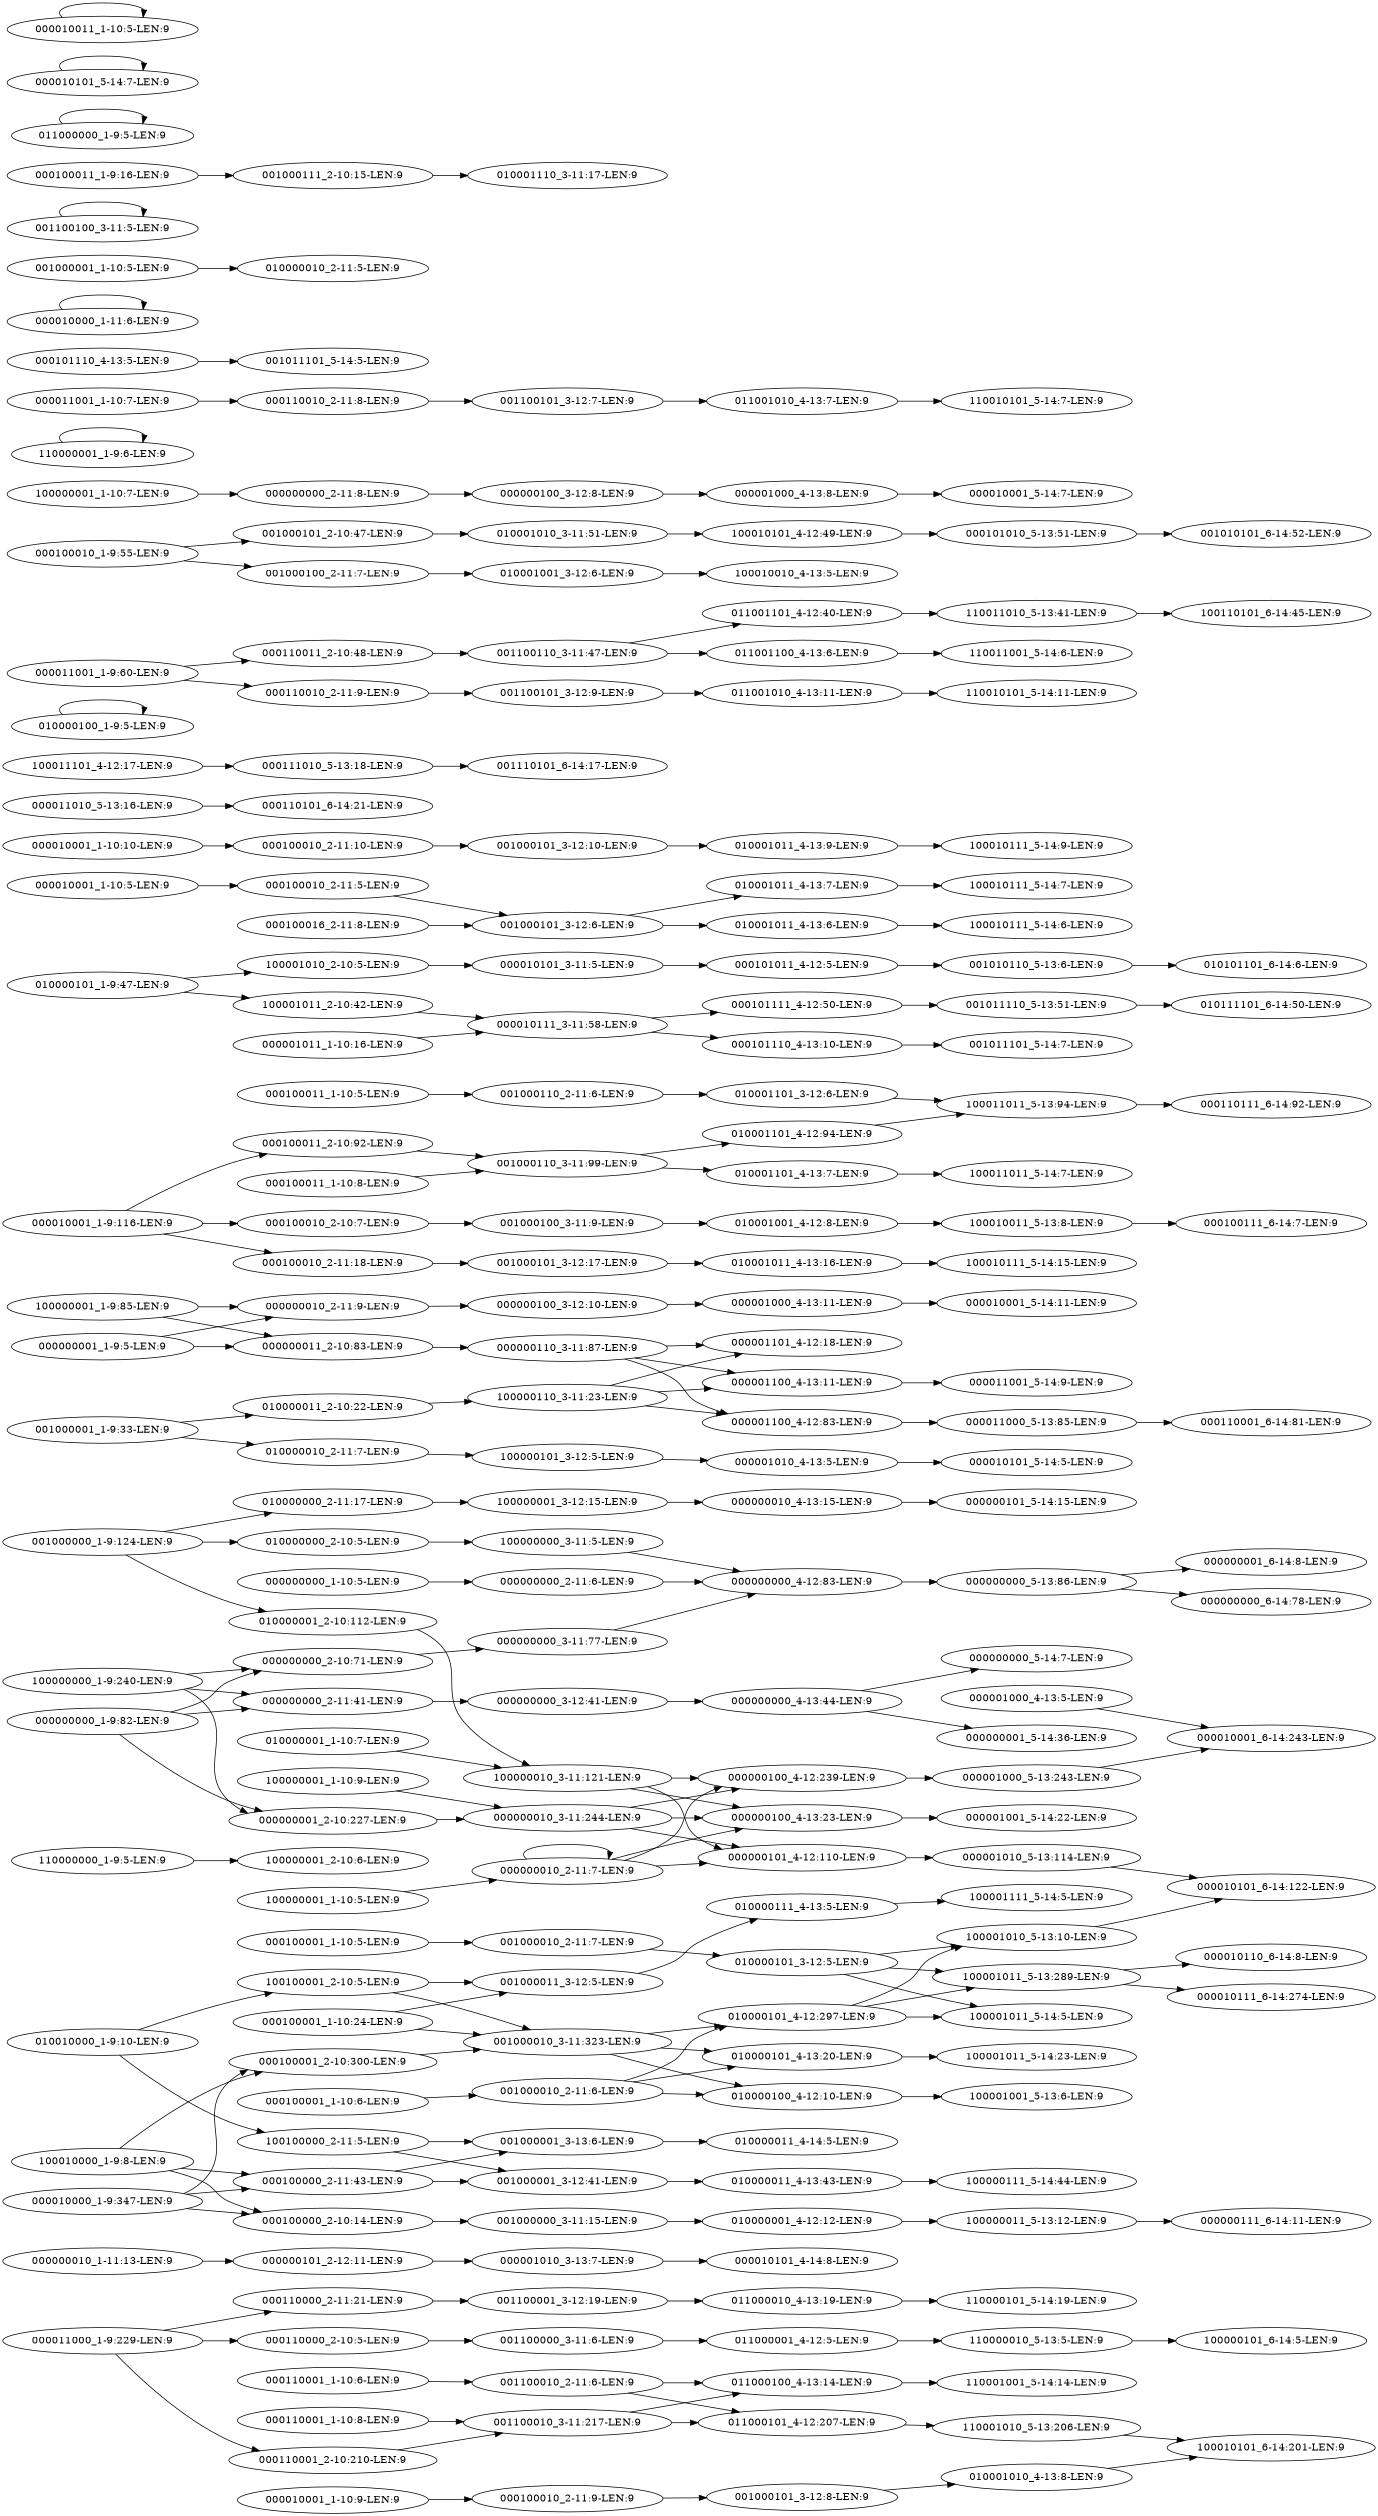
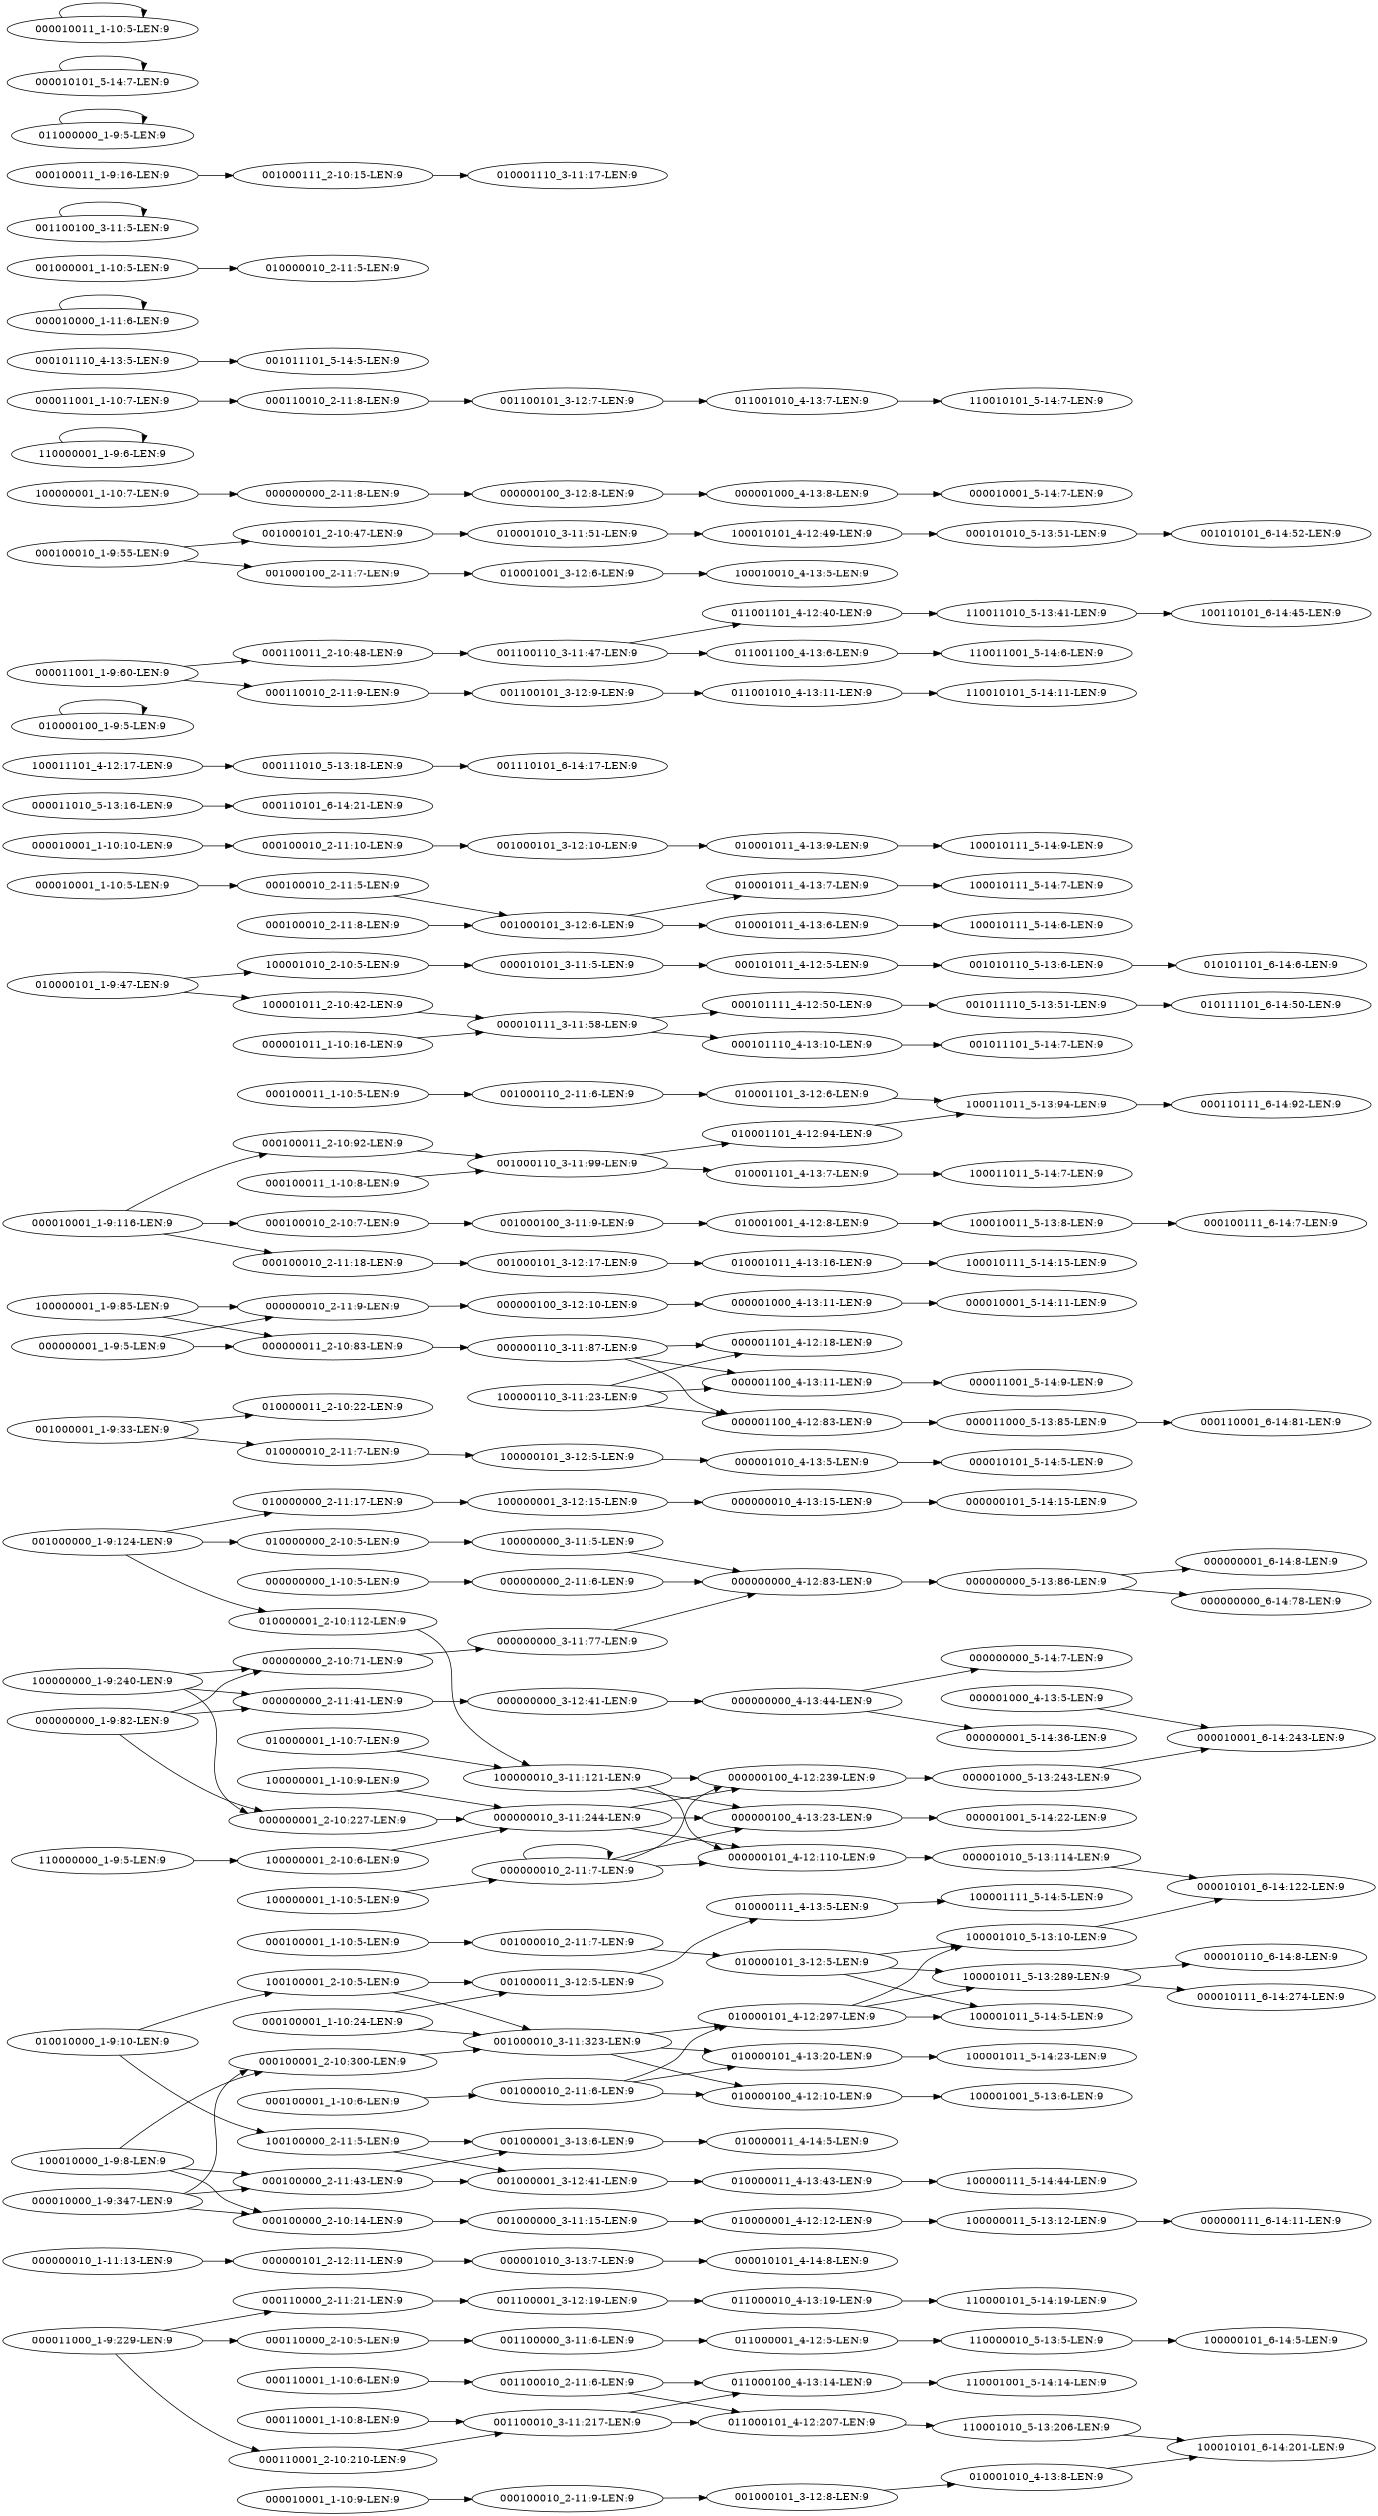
(333, 926) -> (333, 926)
(447, 1403) -> none
none -> (446, 1840)
